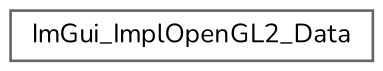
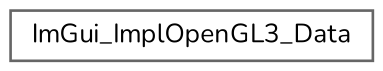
(192, 36) -> (192, 36)
